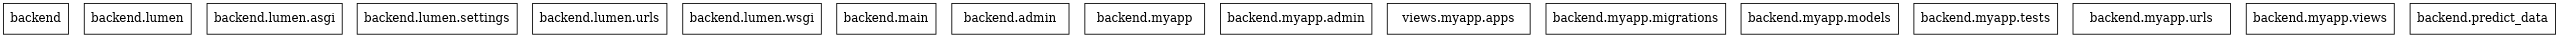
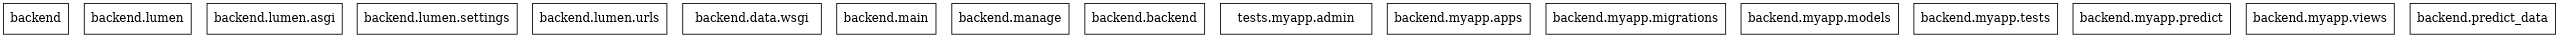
(752, 19) -> (752, 19)
(1010, 19) -> (1010, 19)
(1145, 19) -> (1145, 19)
(1296, 19) -> (1296, 19)
(1459, 19) -> (1459, 19)
(2152, 19) -> (2152, 19)
